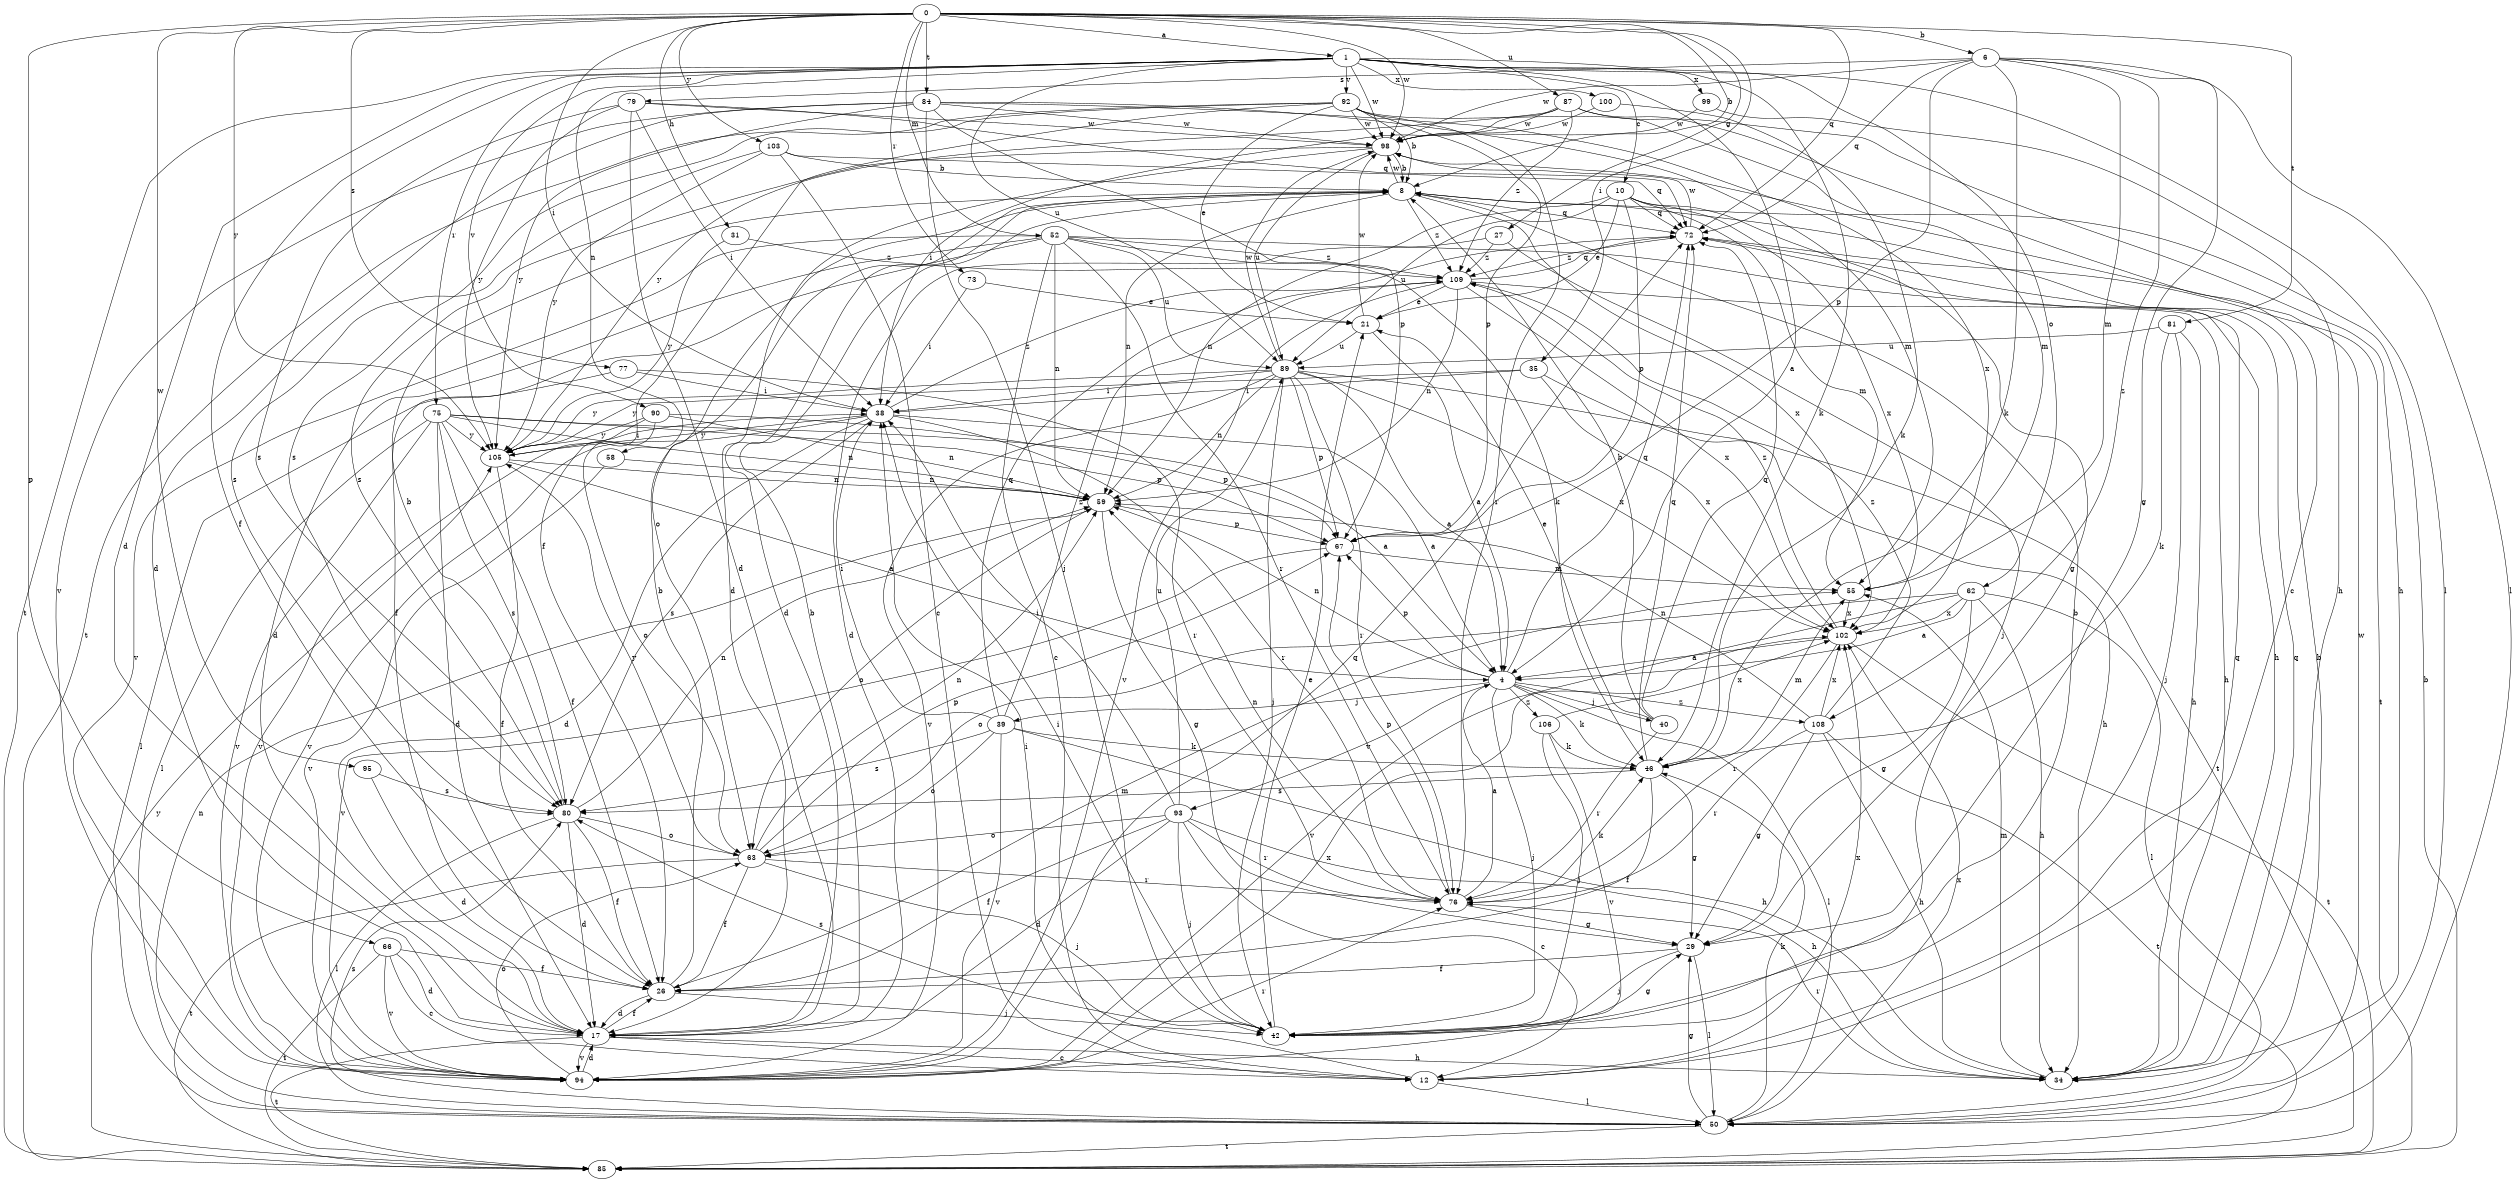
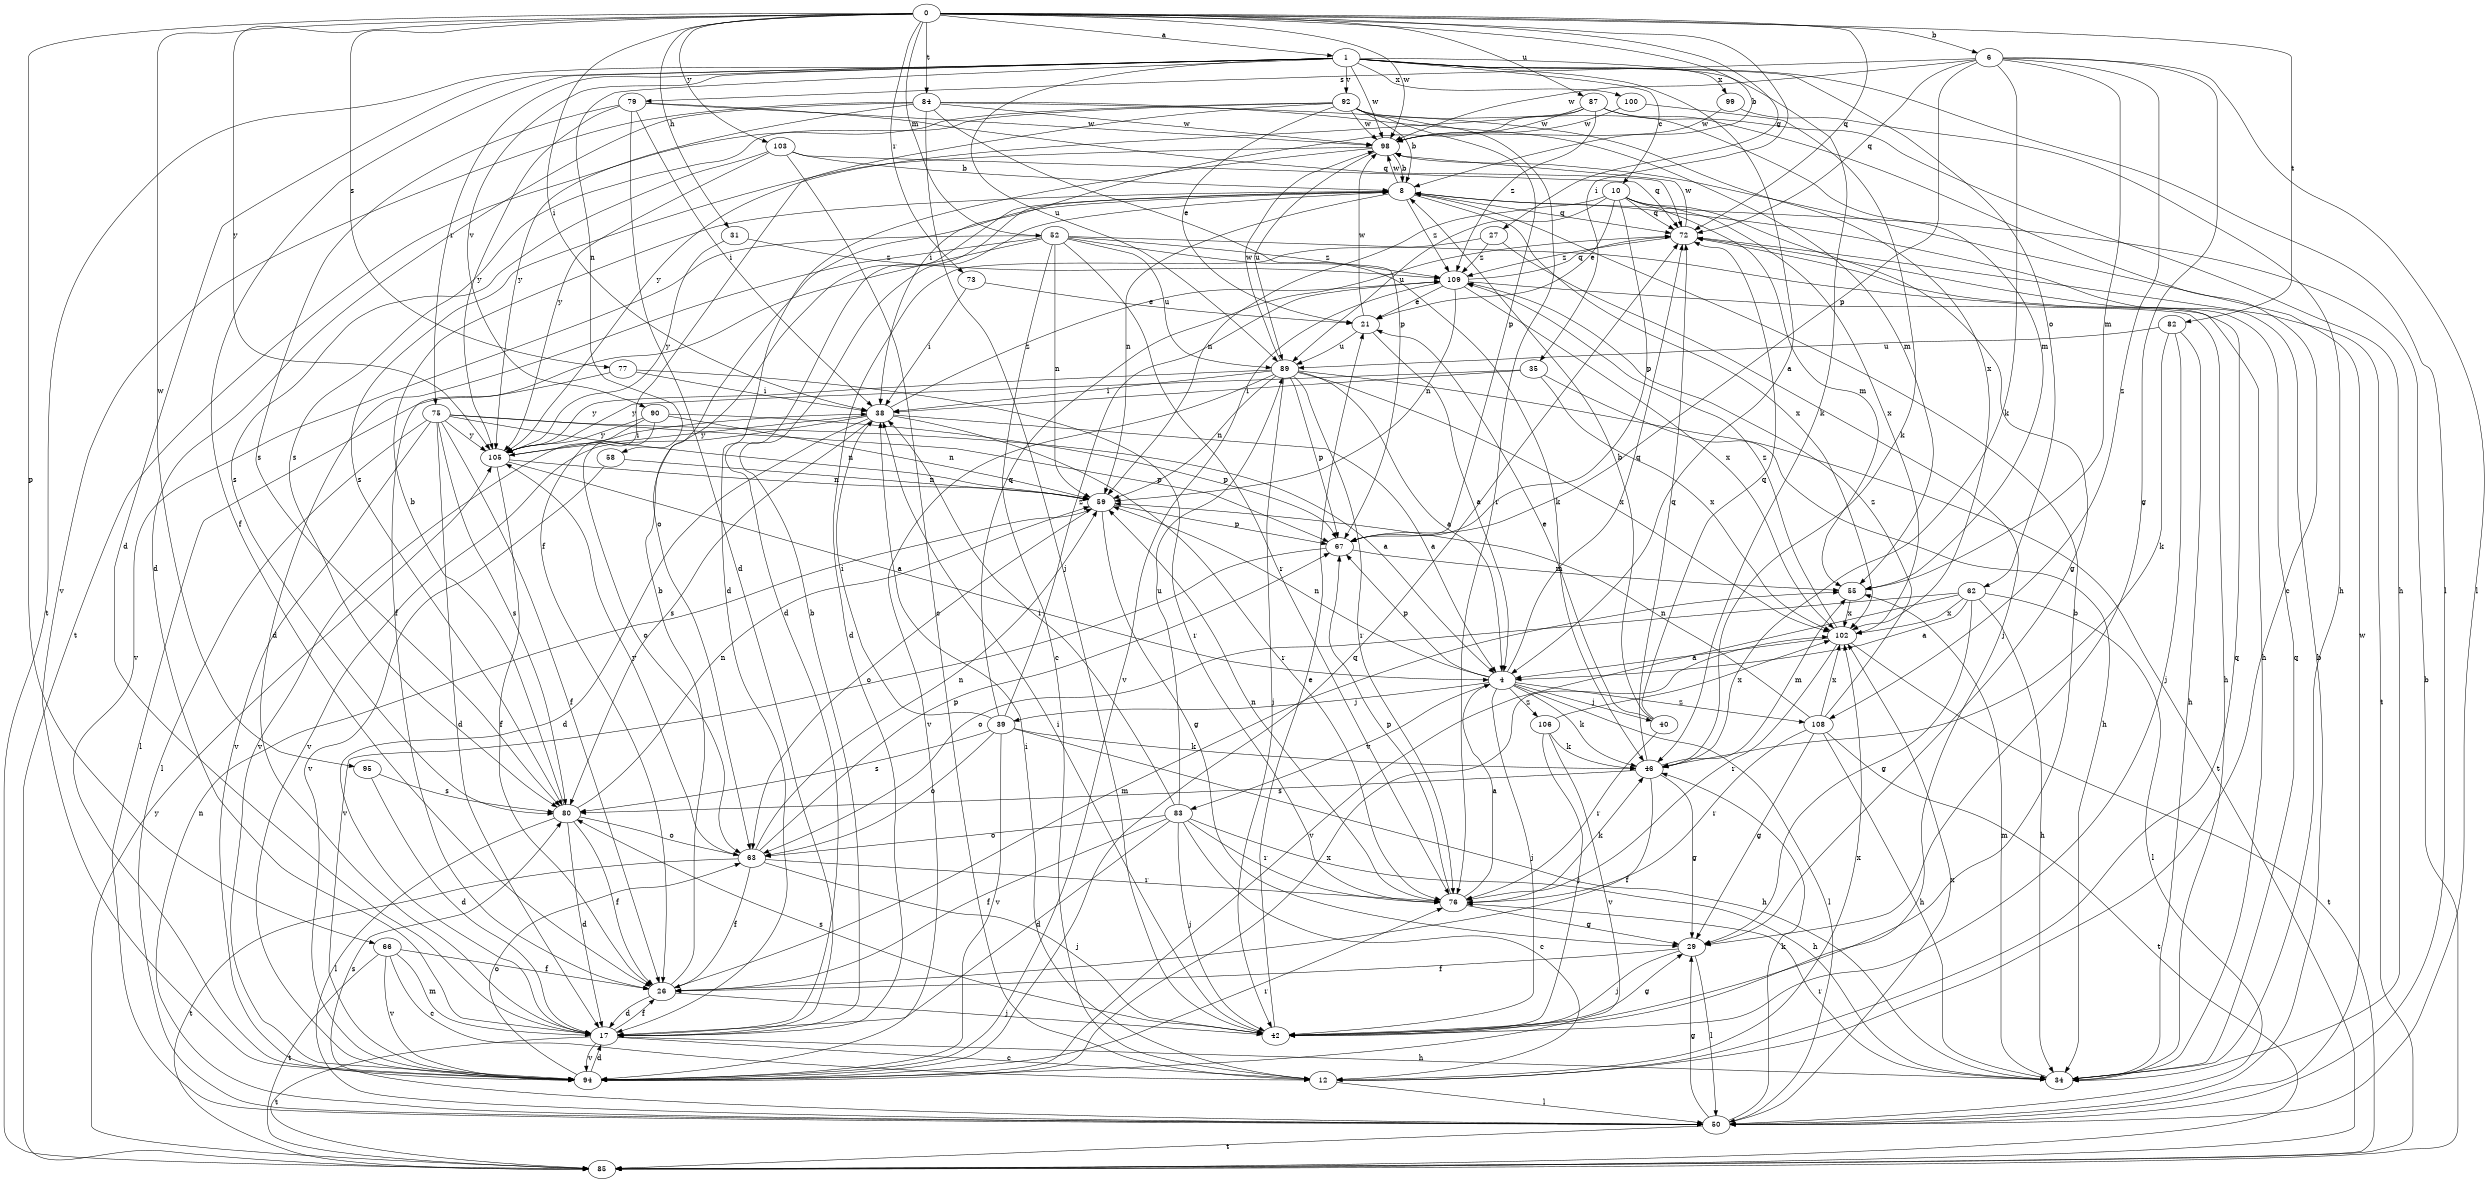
(2172, 325) -> (2172, 325)
(1179, 814) -> (1179, 814)
(431, 992) -> (433, 992)
